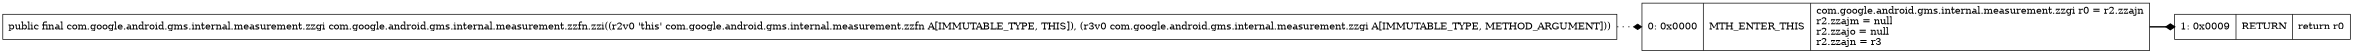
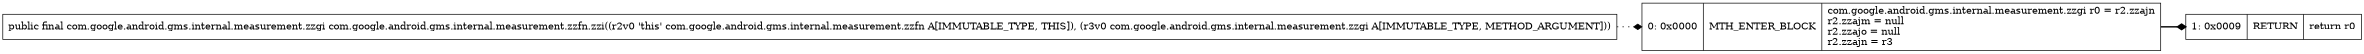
(1757, 26) -> (1763, 26)
